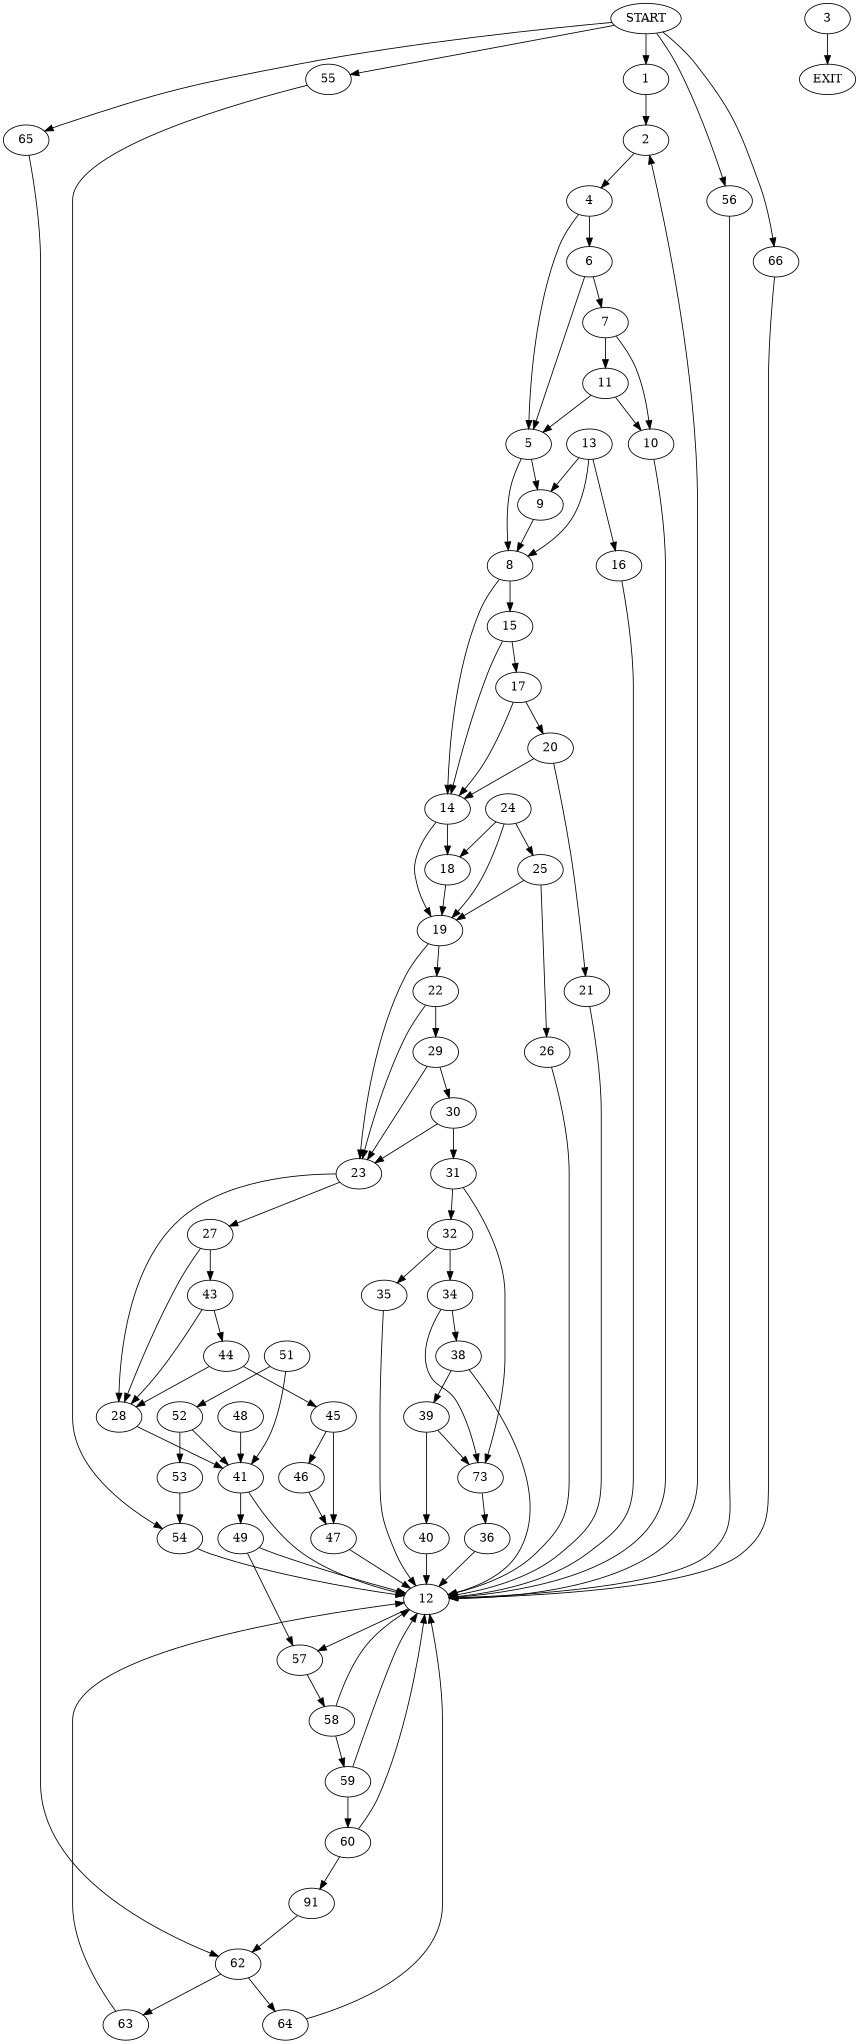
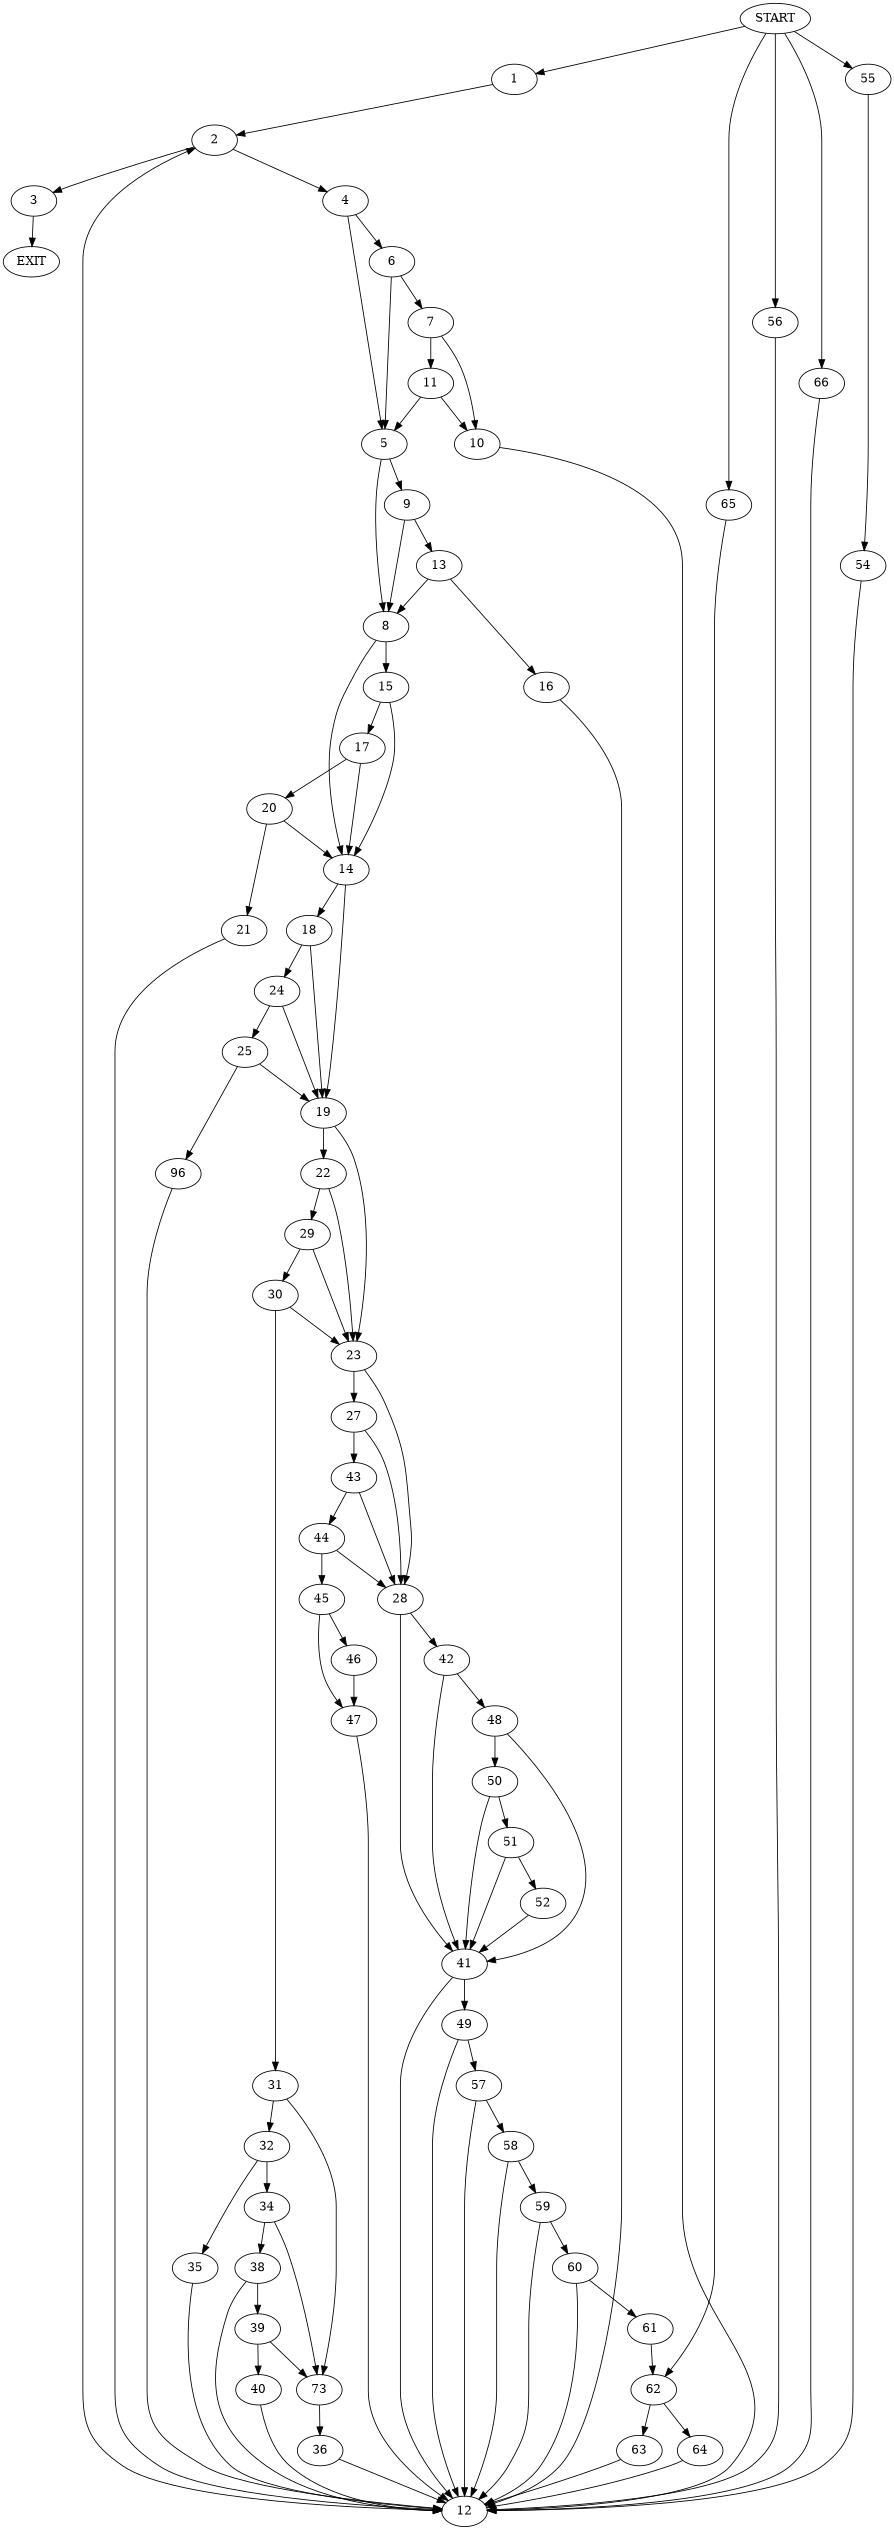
none -> (127, 167)
(568, 471) -> (421, 532)
(481, 836) -> (295, 957)
(547, 1052) -> (178, 1174)
(180, 1478) -> none
(367, 1628) -> (465, 2294)
none -> (447, 1660)
none -> (495, 1782)
(312, 1903) -> (650, 2329)
